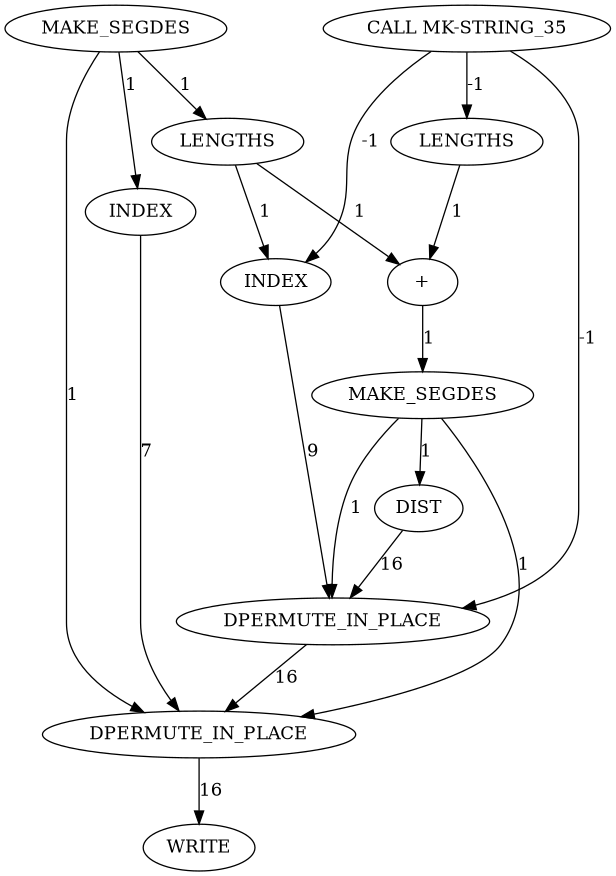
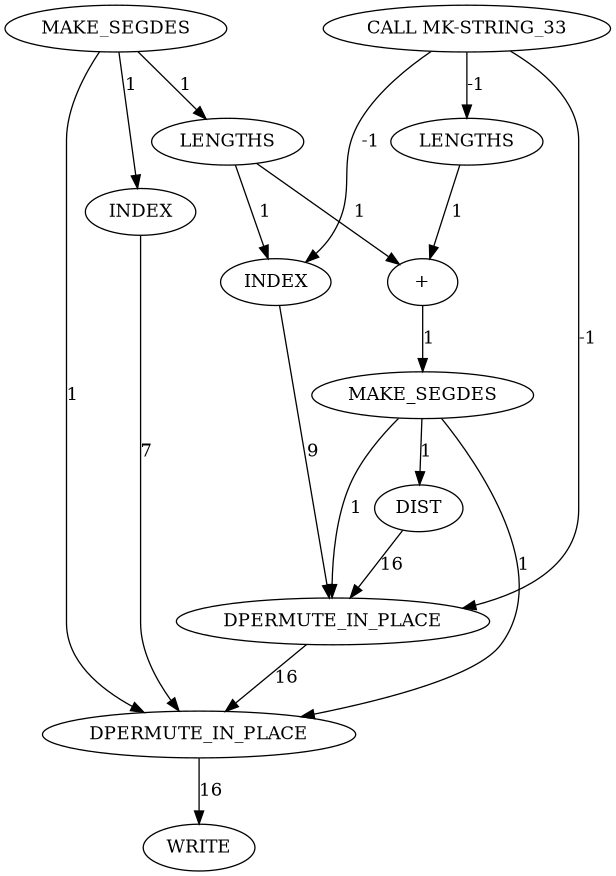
(467, 29) -> (467, 29)
